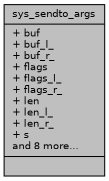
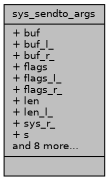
(33, 124) -> (34, 124)
